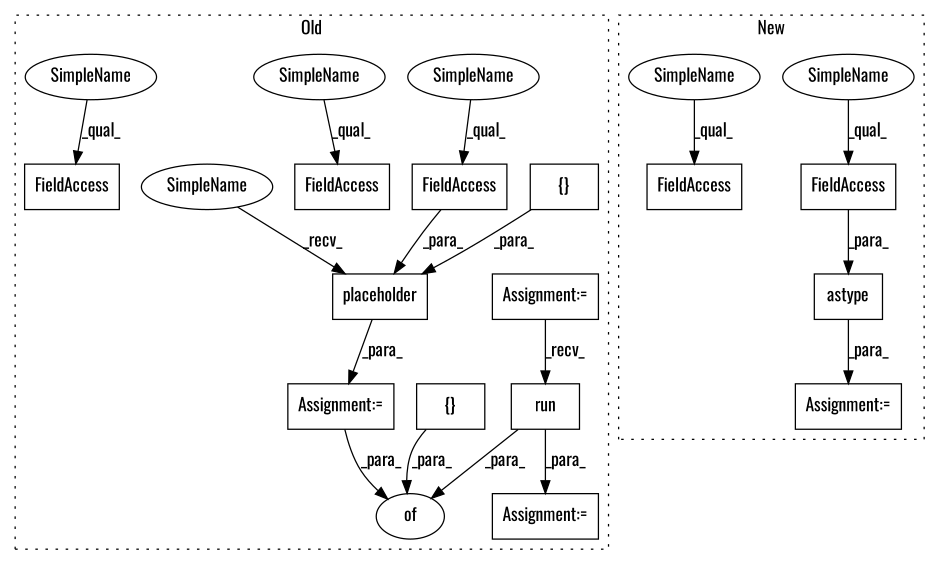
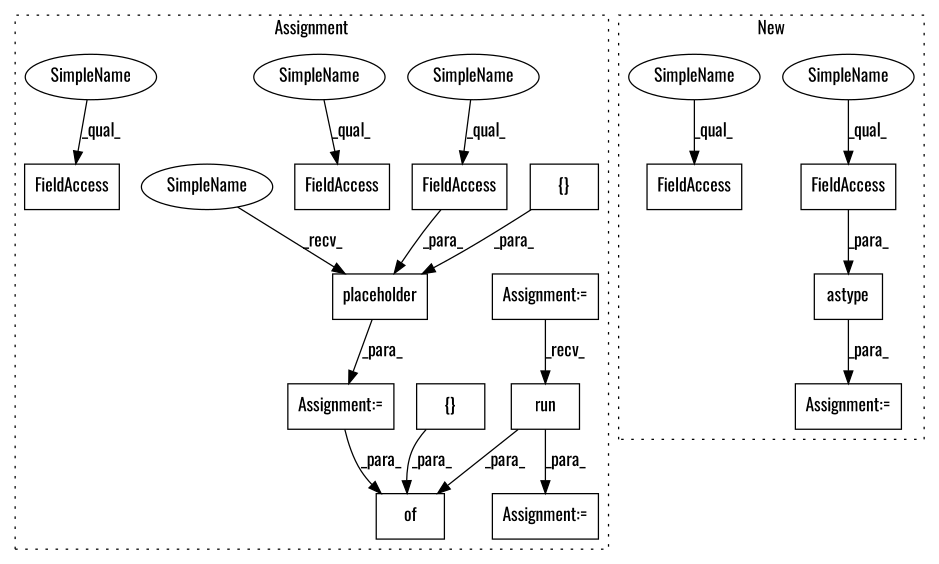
(312, 30) -> (312, 30)
(410, 516) -> (410, 516)
